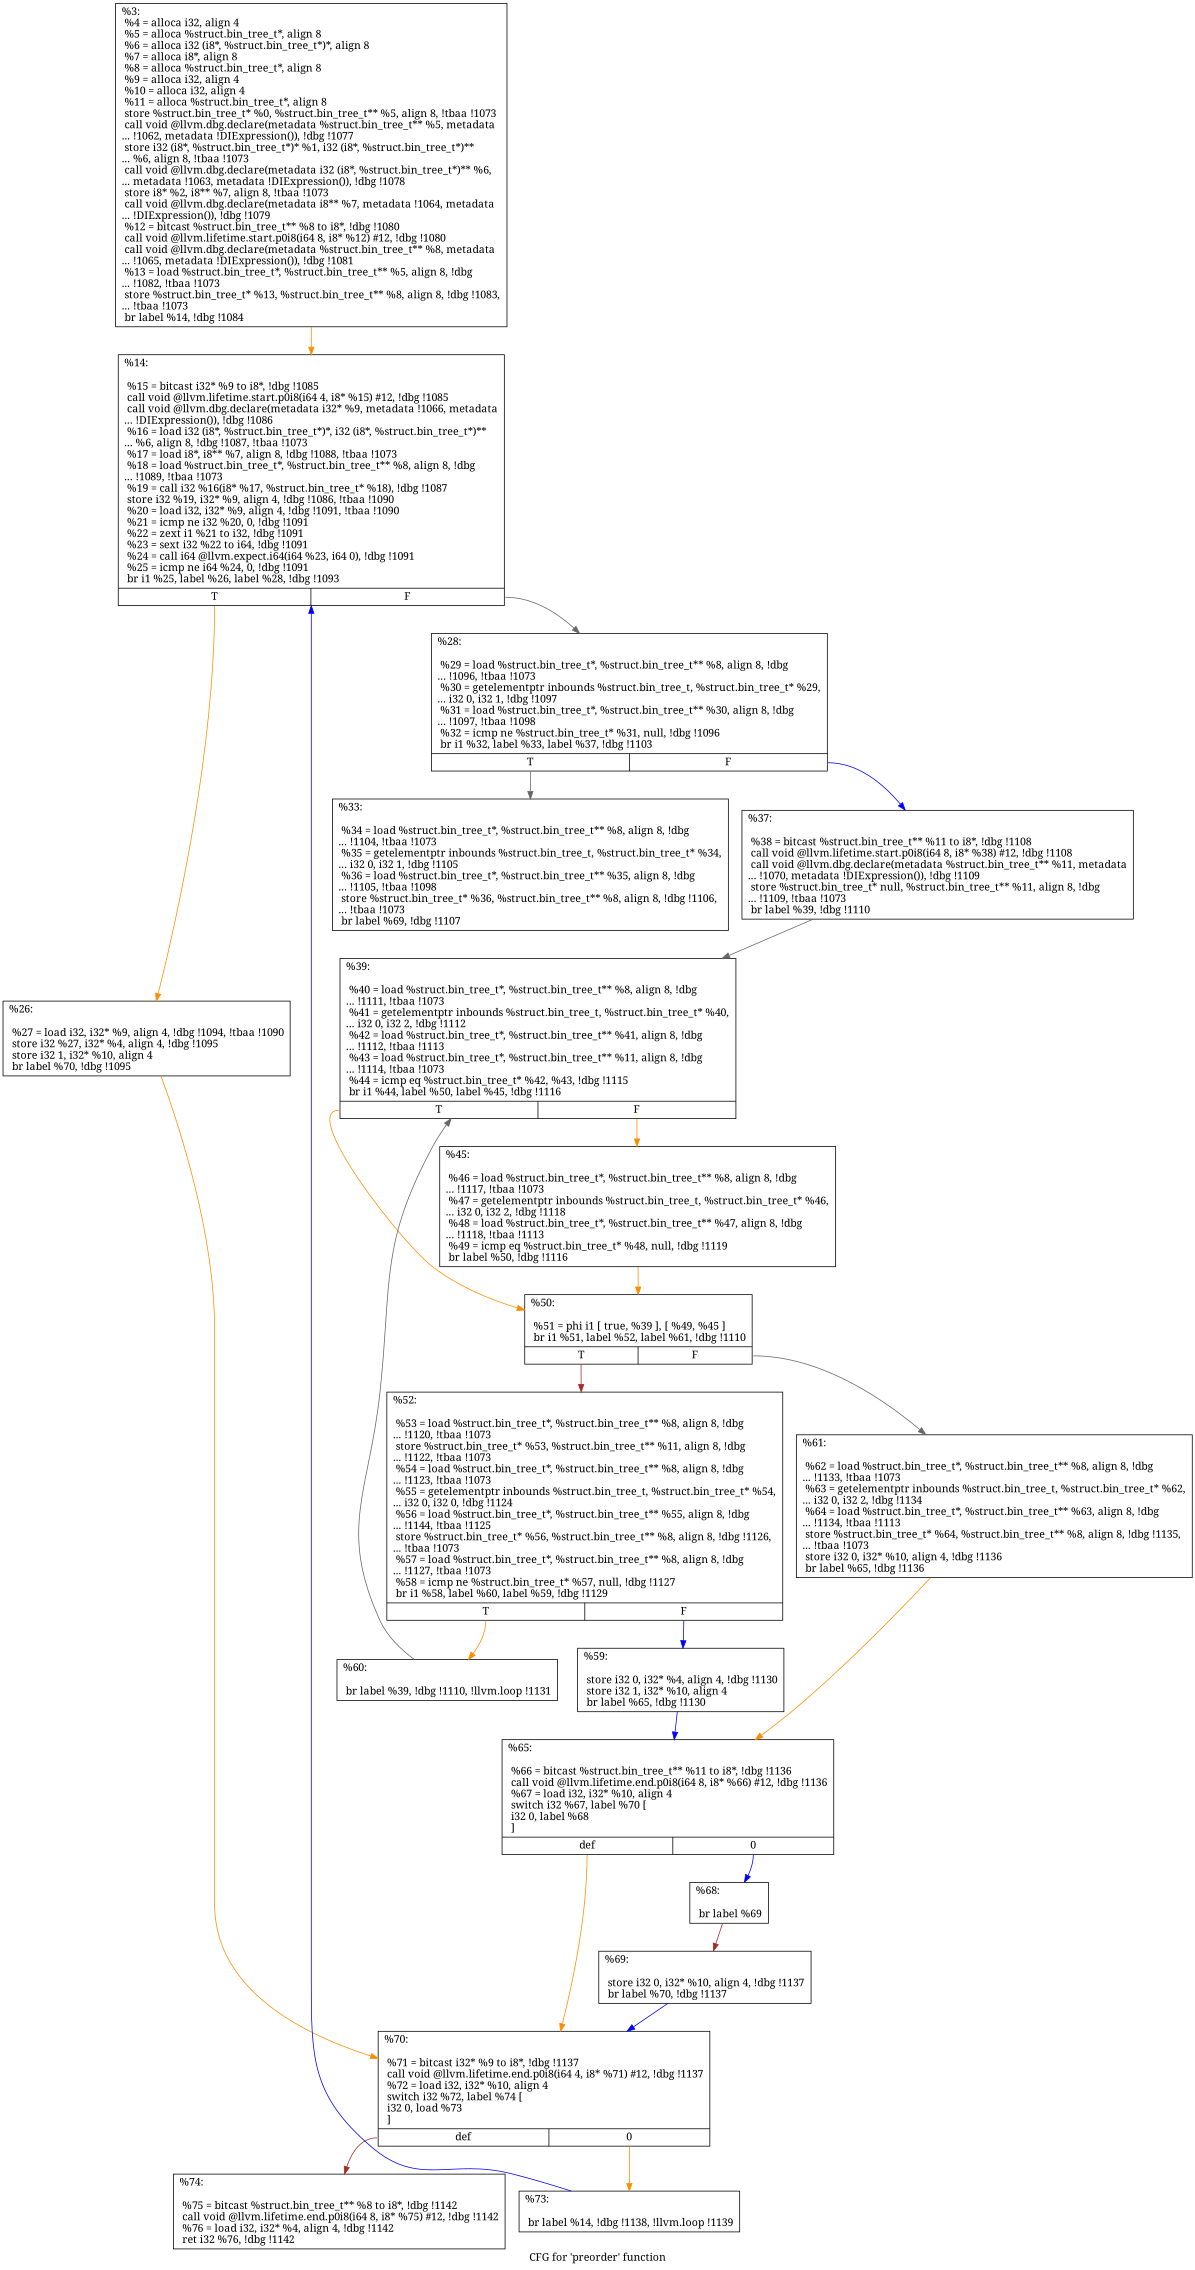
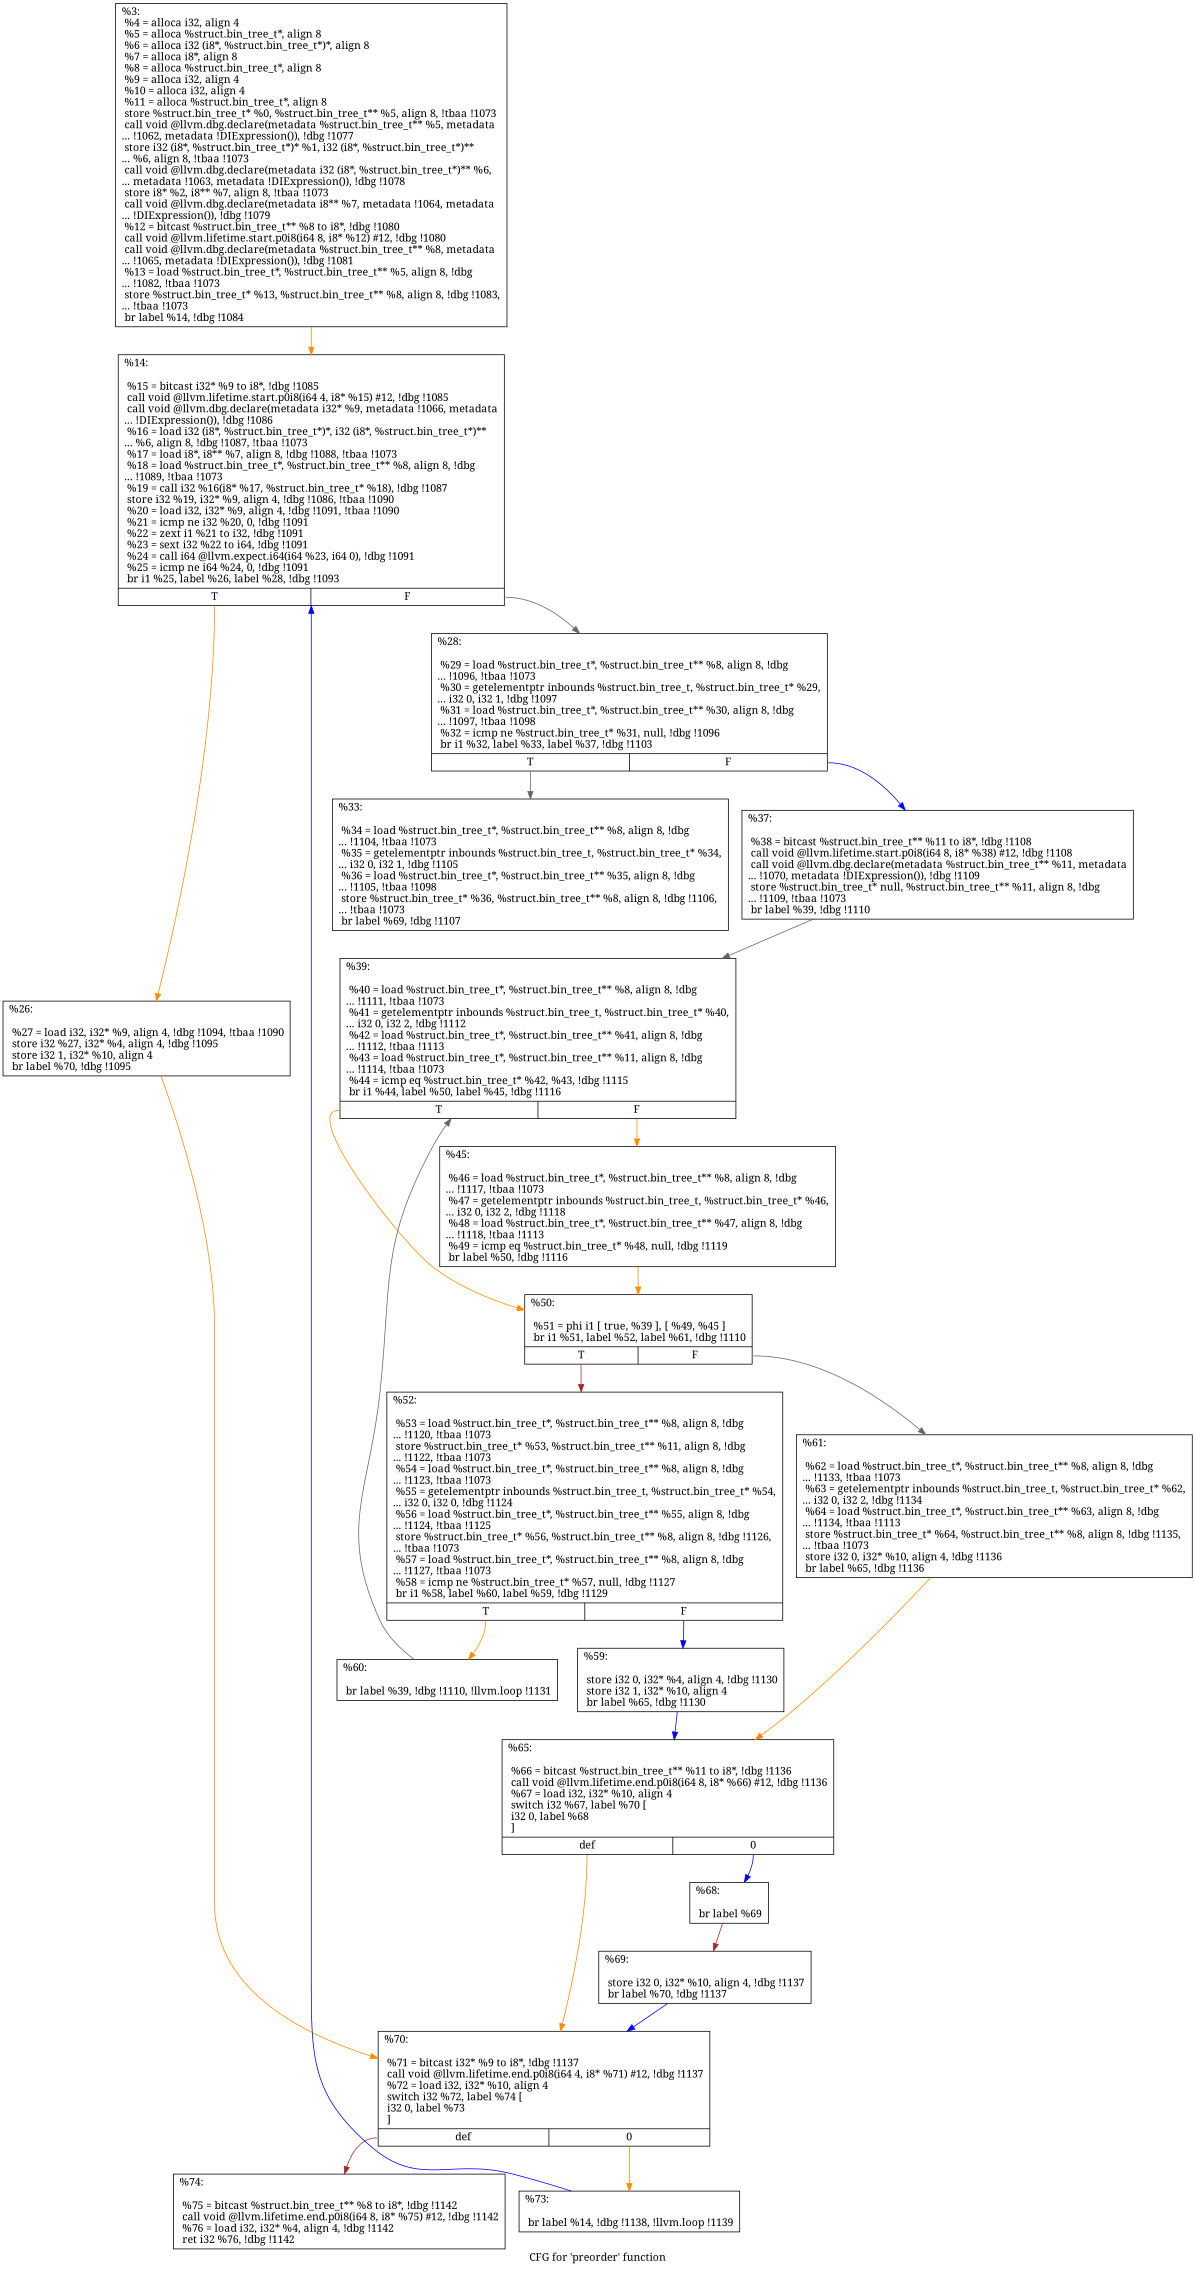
(442, 1526) -> (442, 1526)
(423, 2108) -> (425, 2108)
